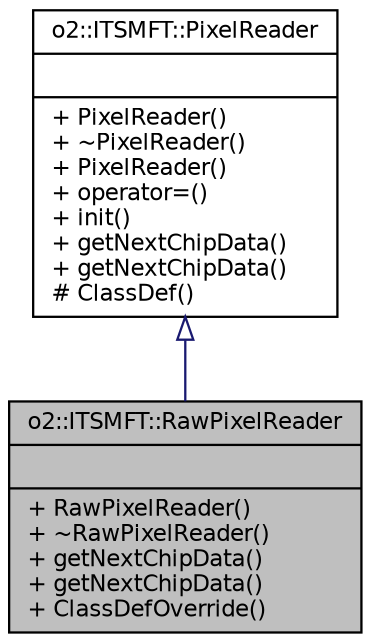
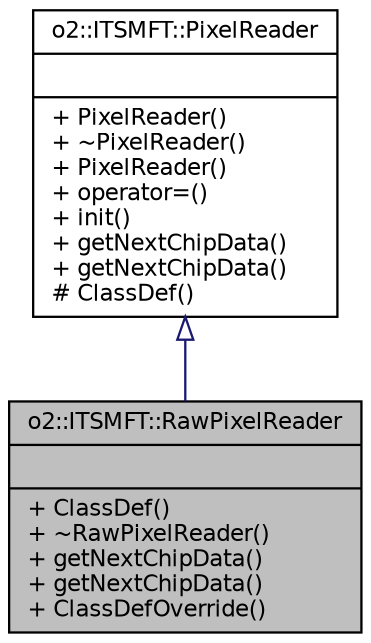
(140, 509) -> (100, 509)
